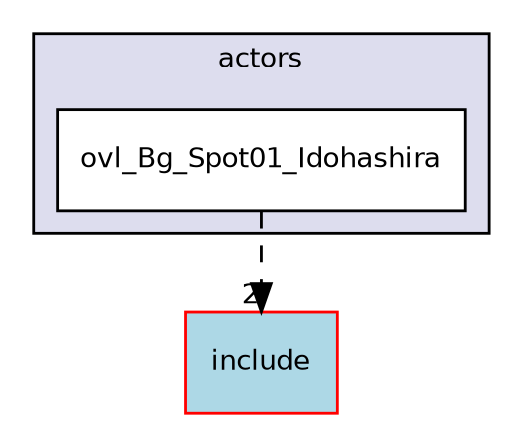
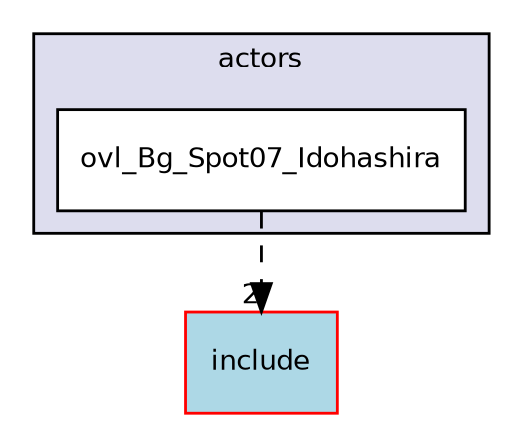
(261, 160) -> (261, 160)
